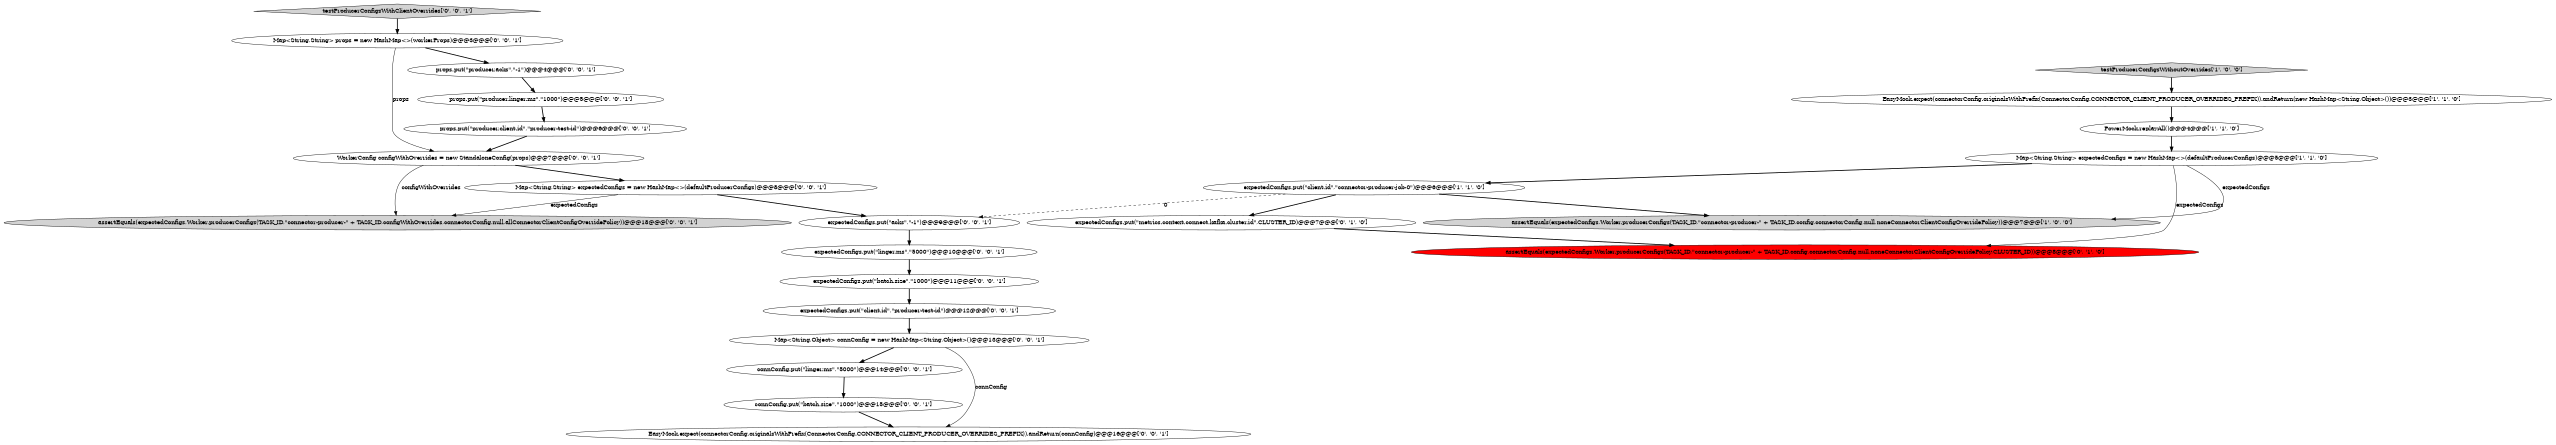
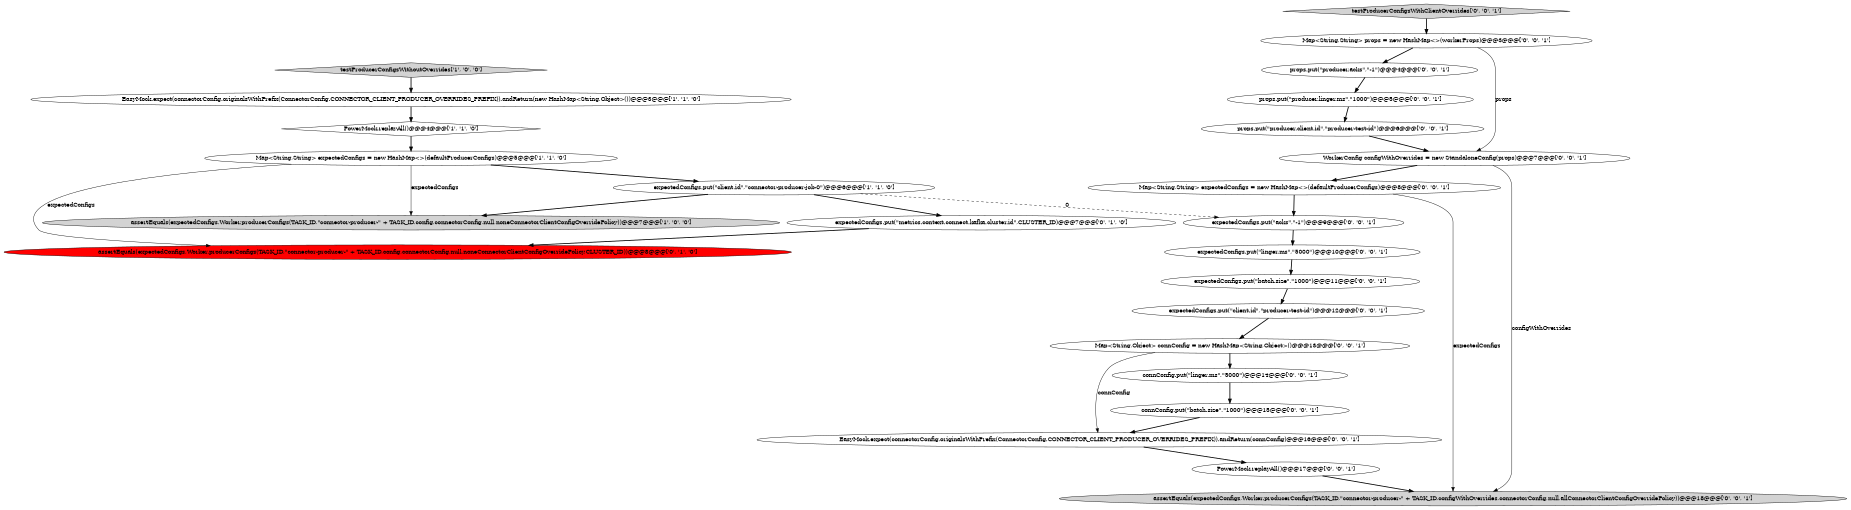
(2172, 129) -> (411, 129)
none -> (1286, 469)
